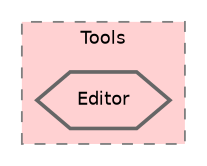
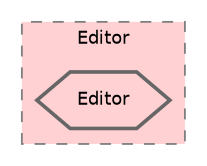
(103, 39) -> (103, 39)
